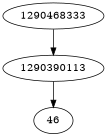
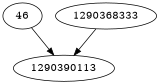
(53, 16) -> (106, 16)
(53, 91) -> (40, 39)
